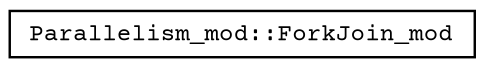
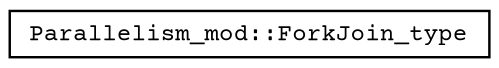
(242, 34) -> (250, 34)
